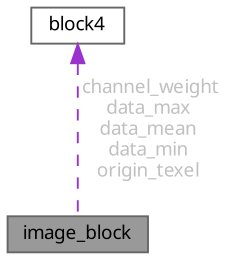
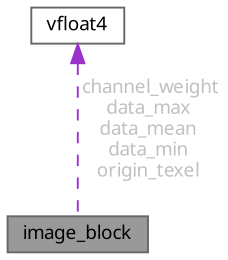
(78, 26) -> (78, 26)
